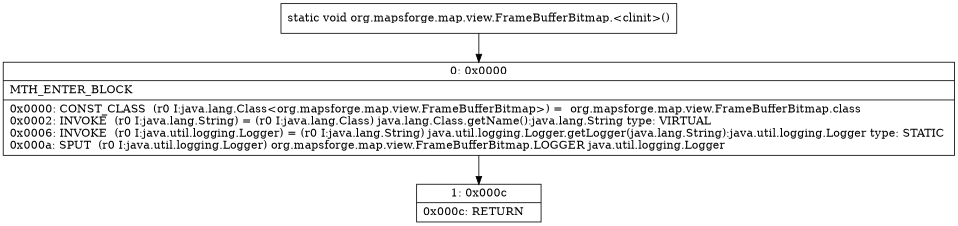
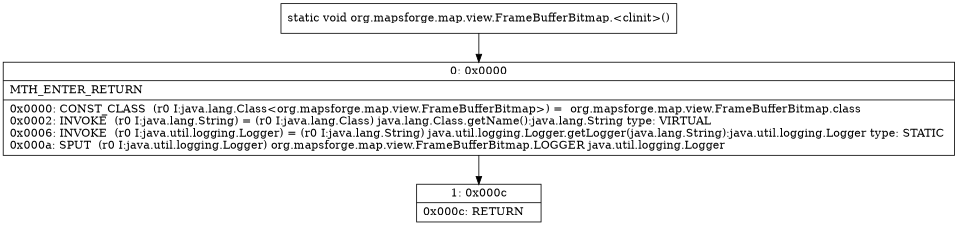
(71, 90) -> (76, 90)
